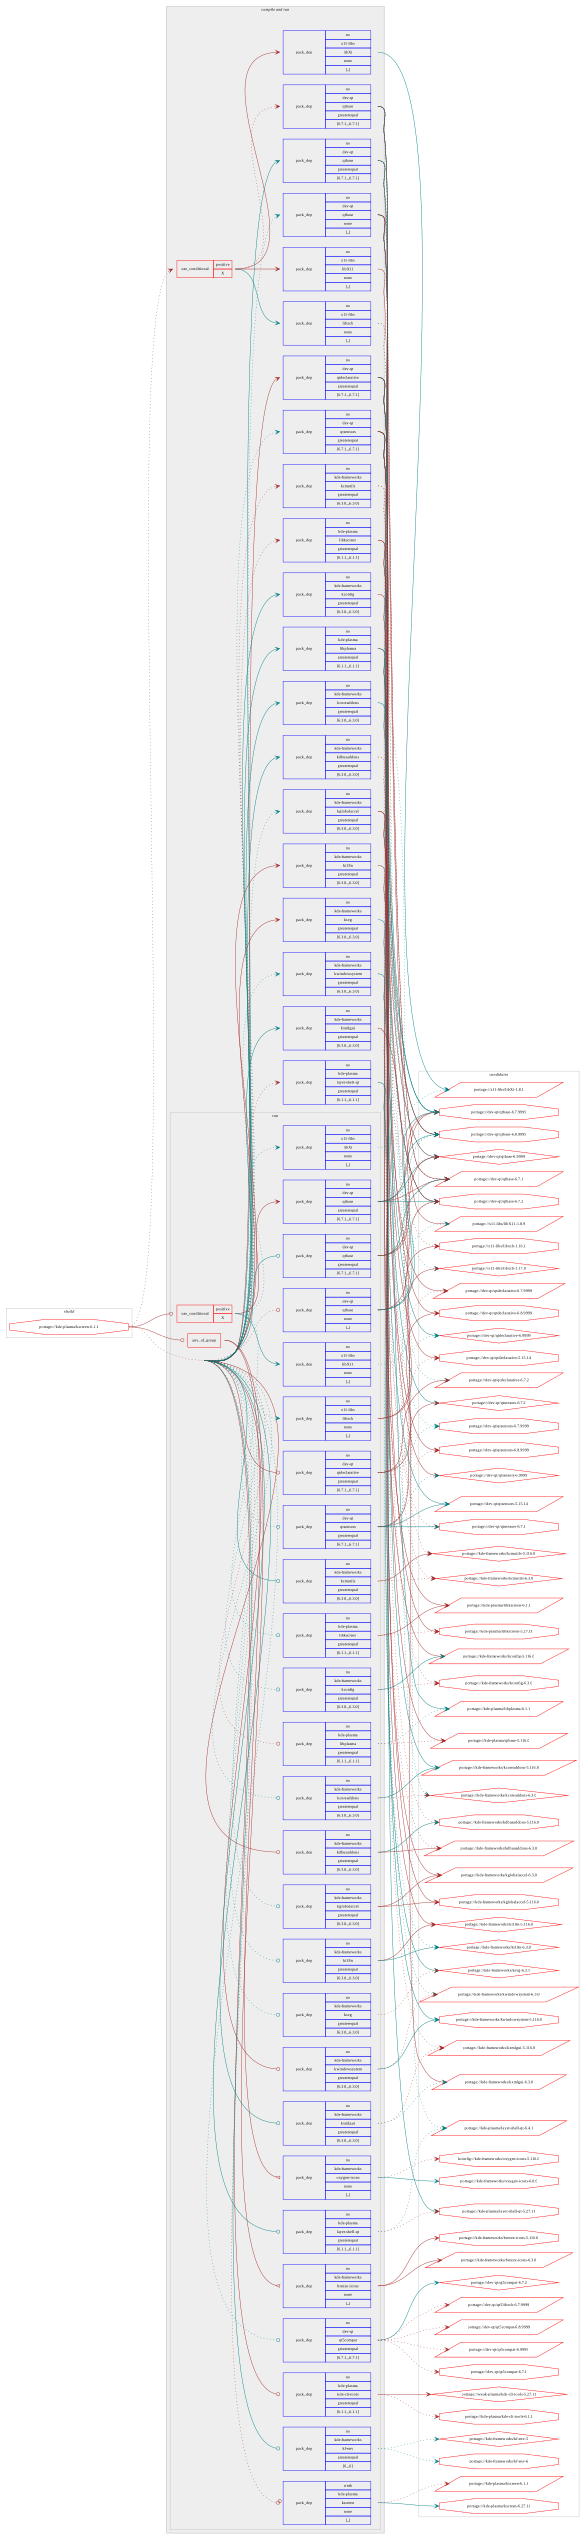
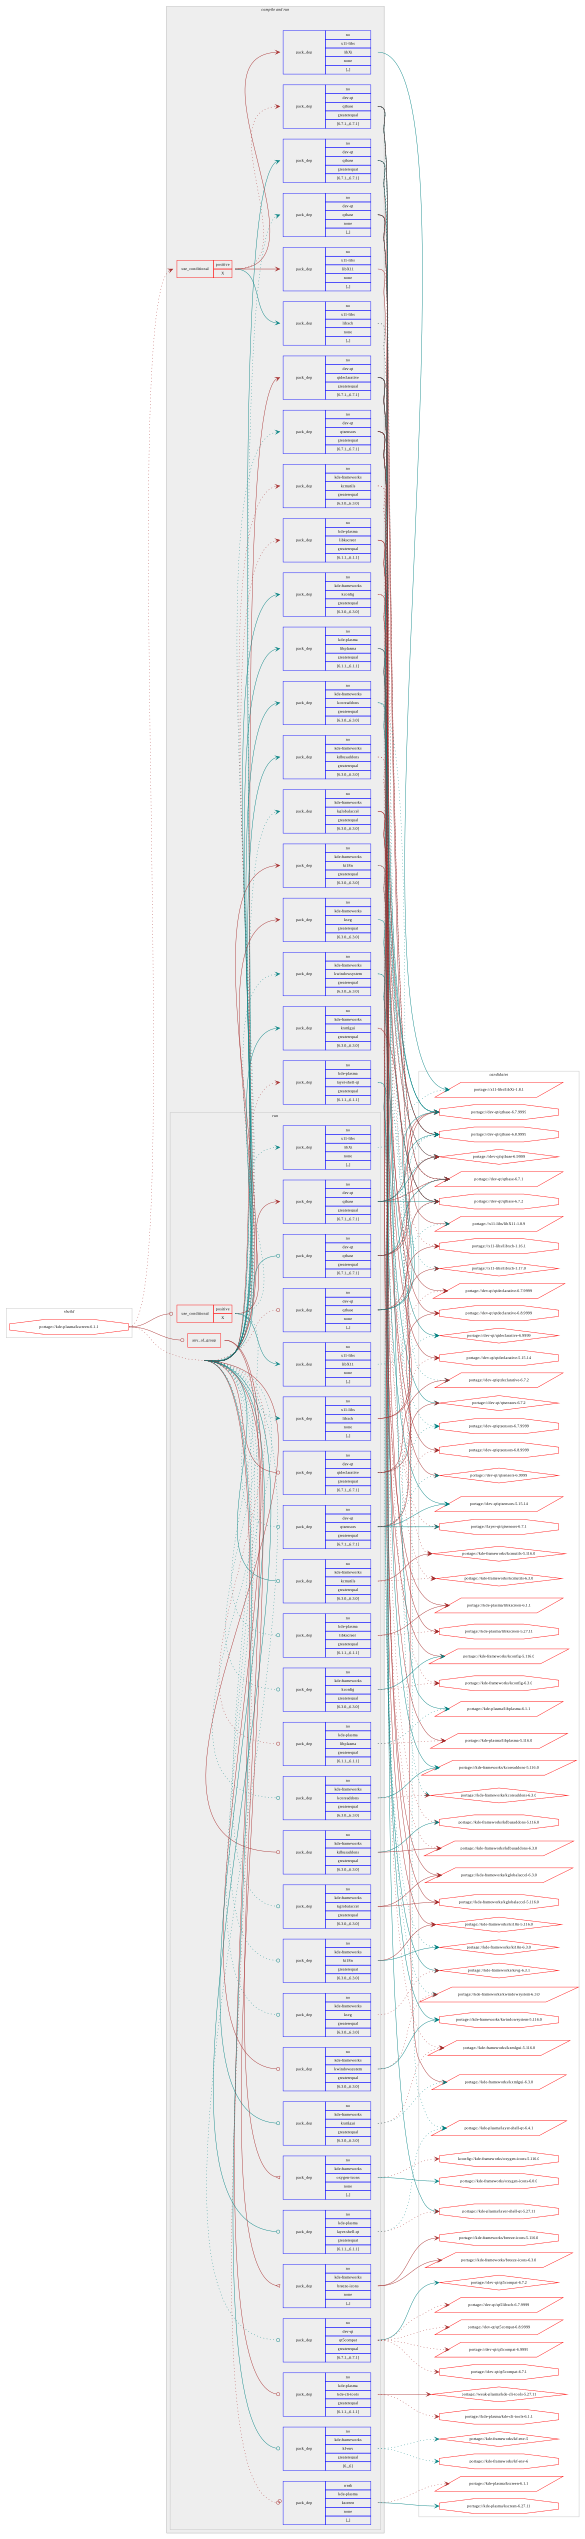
(499, 1527) -> (499, 1527)
(499, 1741) -> (499, 1741)
